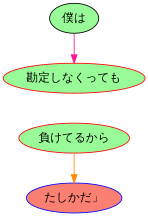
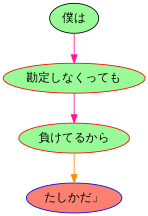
none -> (74, 104)
